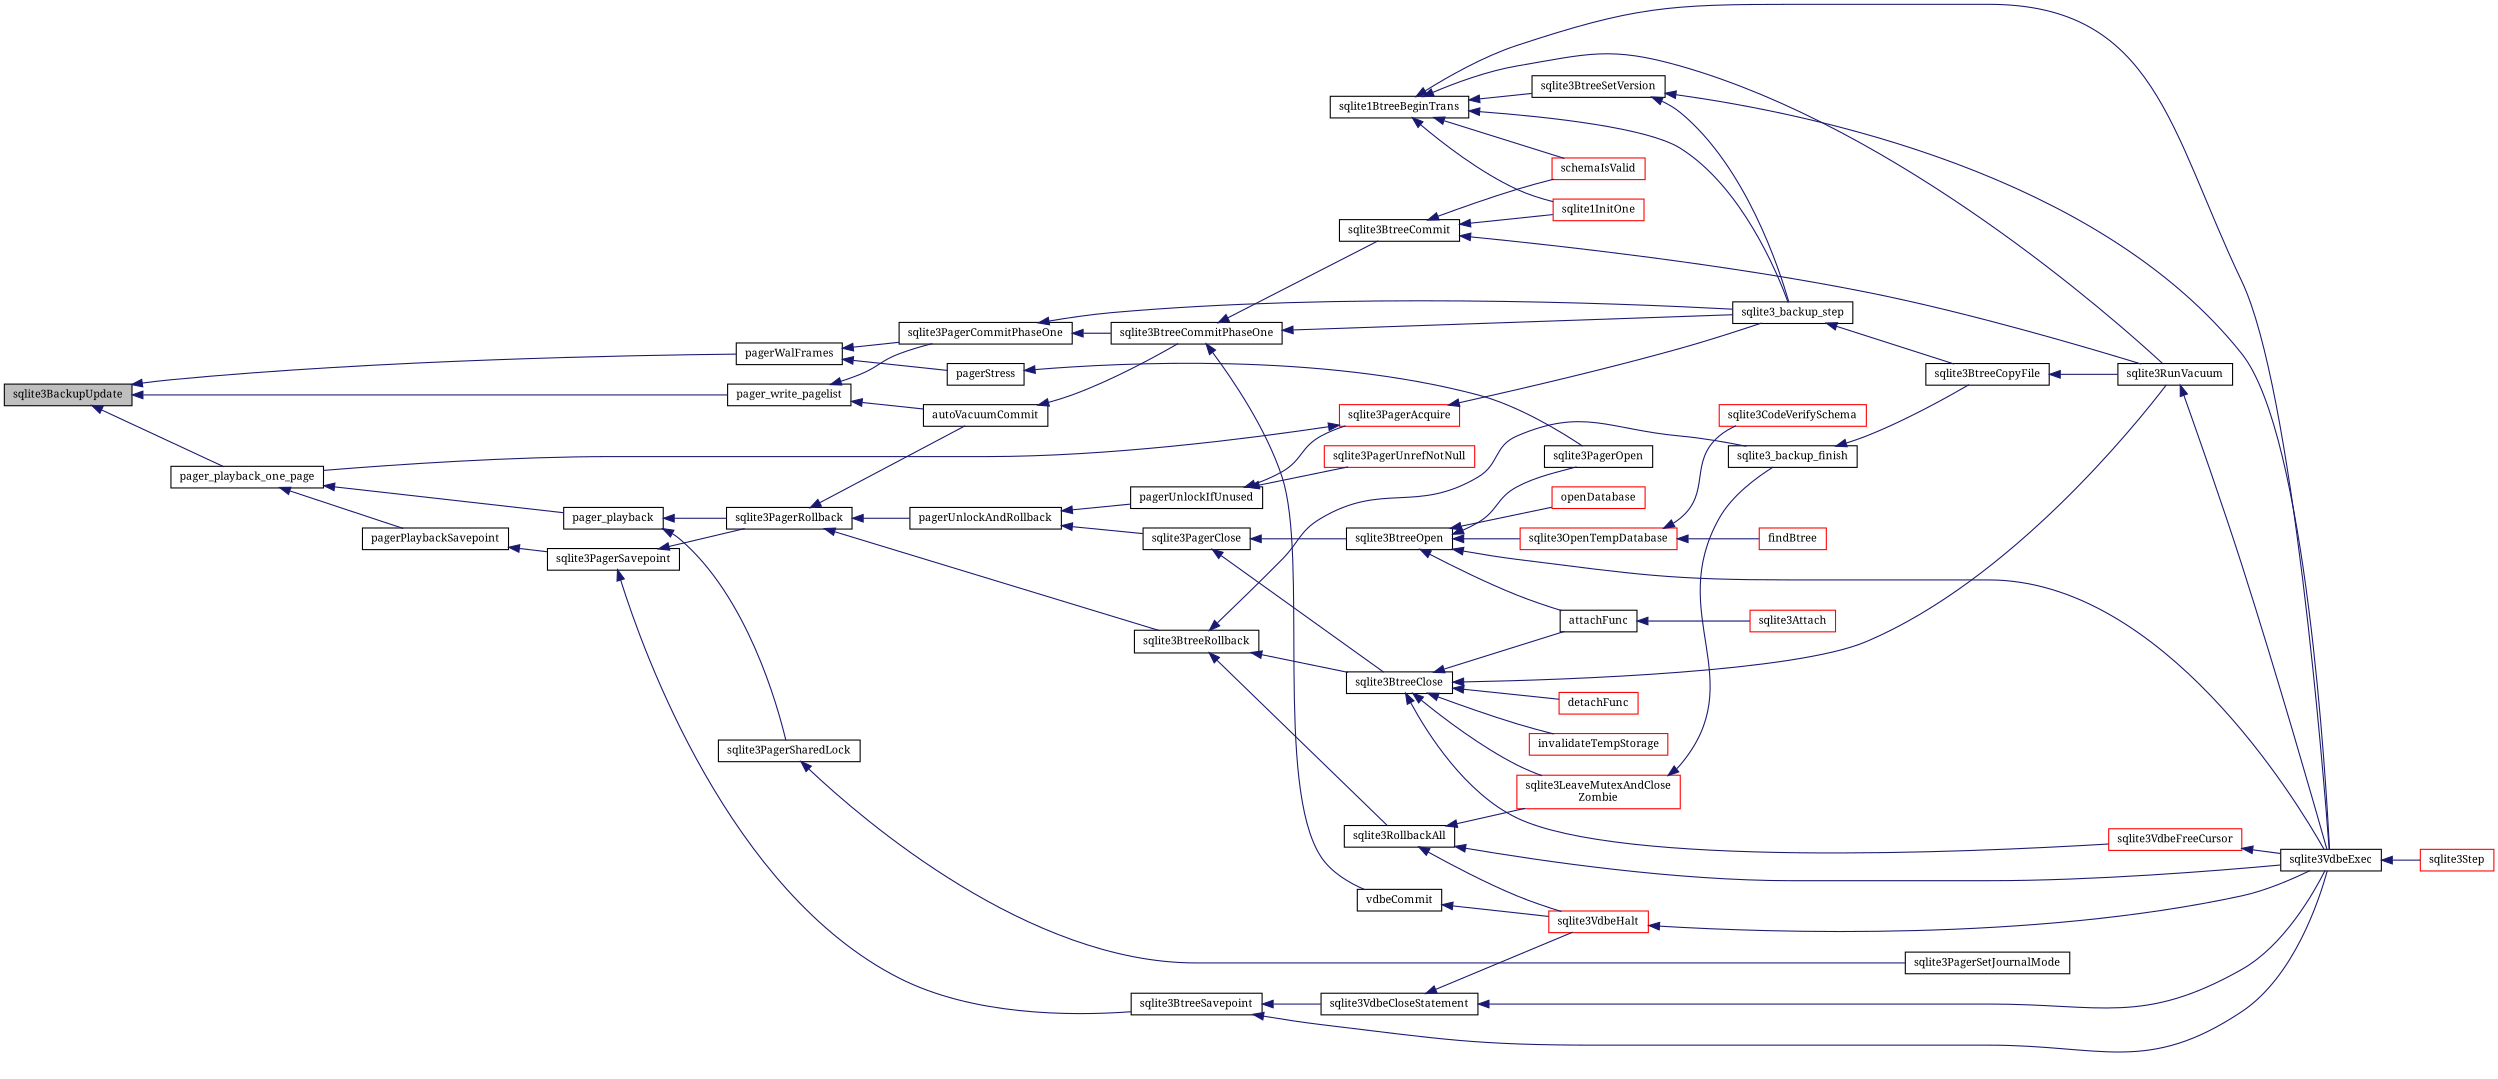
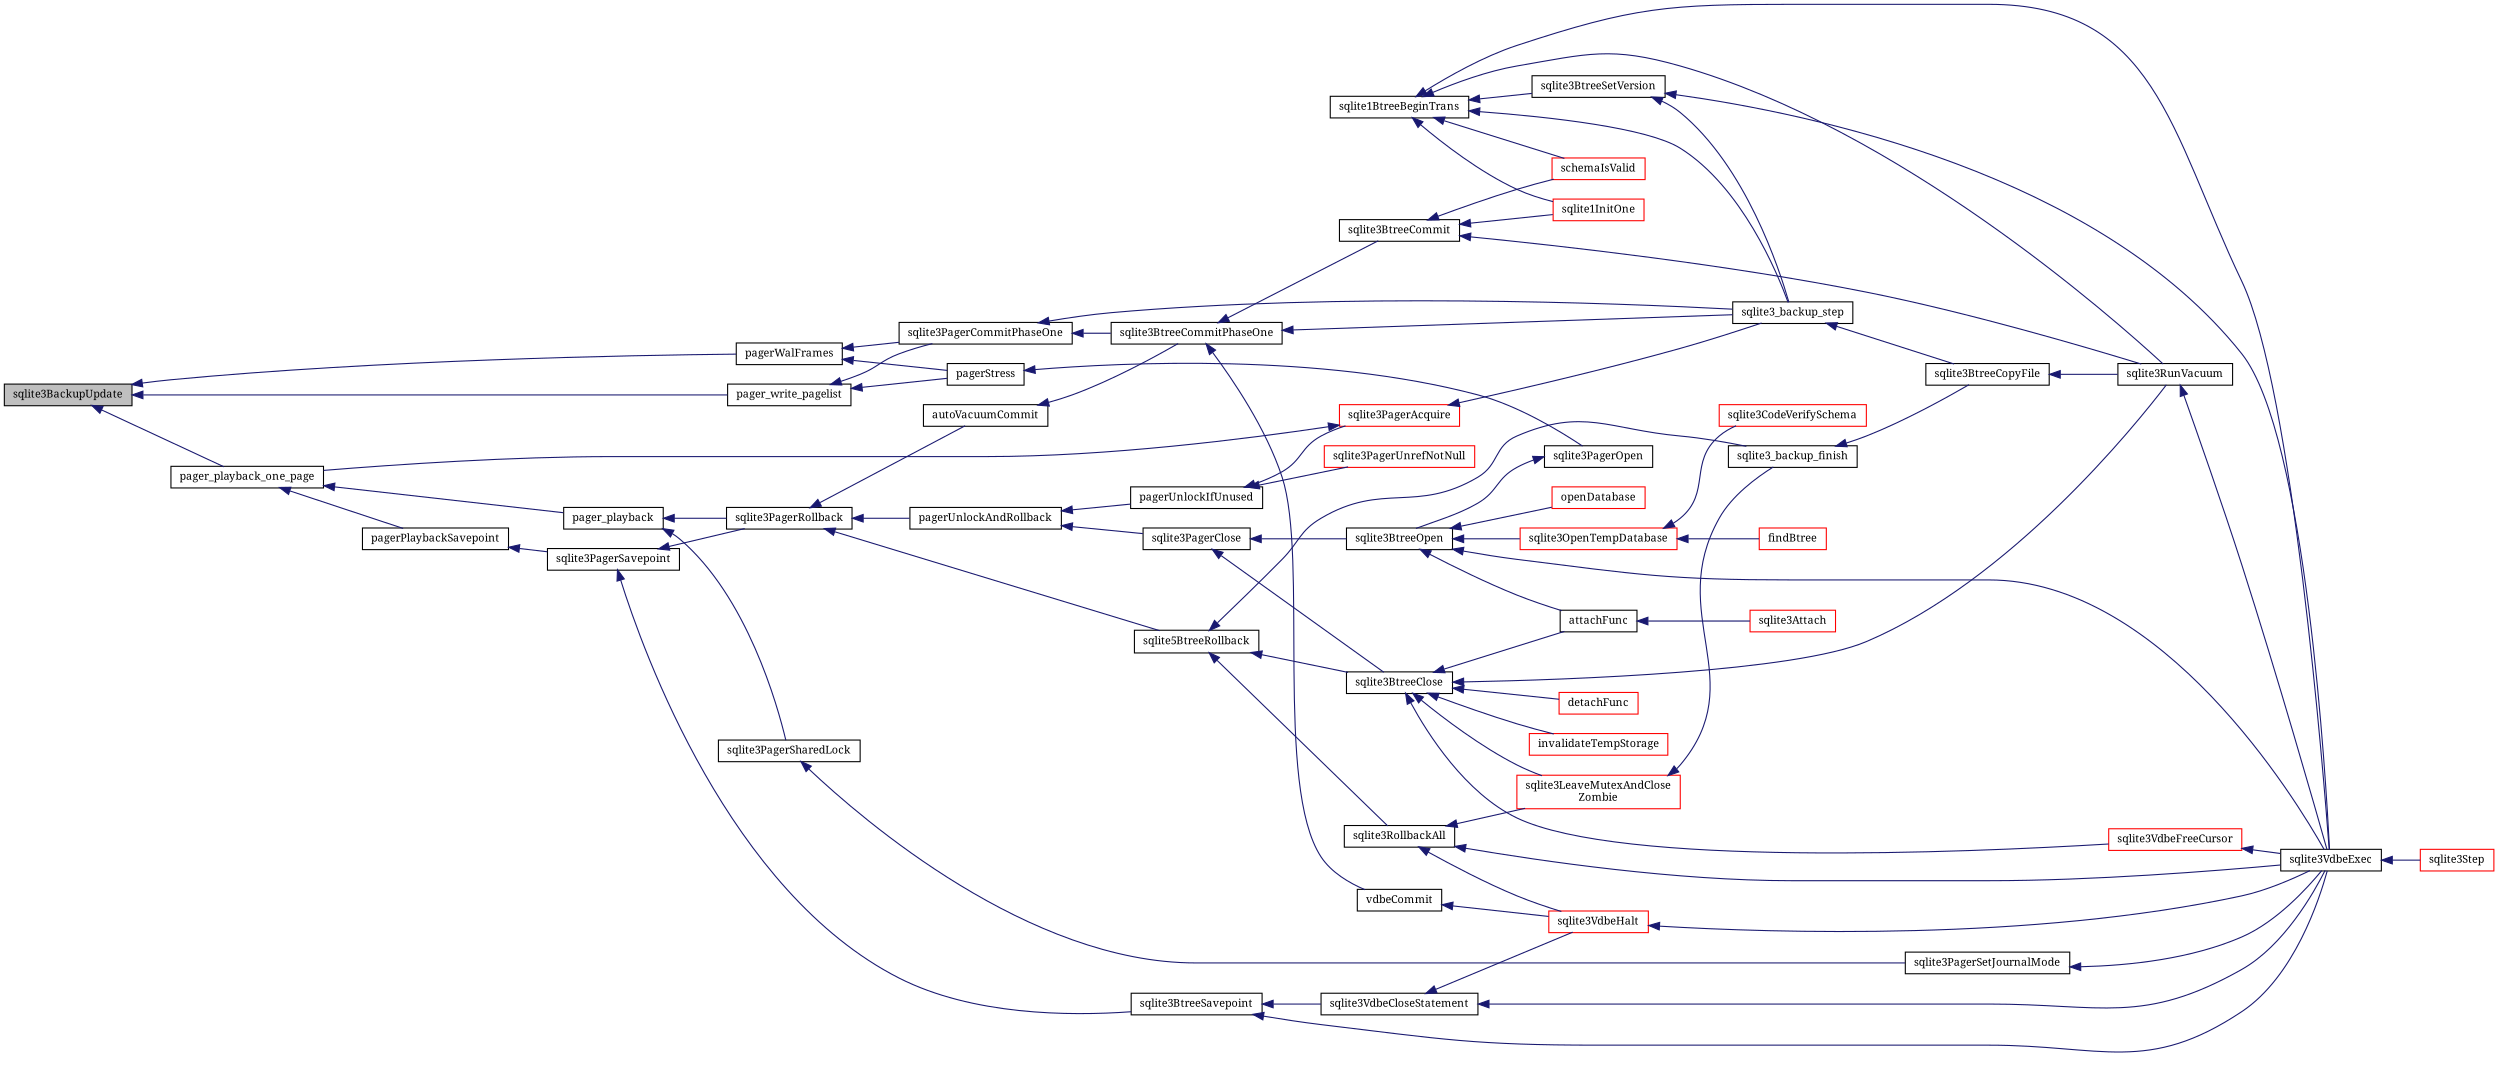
(893, 406) -> (905, 383)
(1514, 489) -> (1480, 502)
(1197, 642) -> (1197, 642)
none -> (2214, 947)
